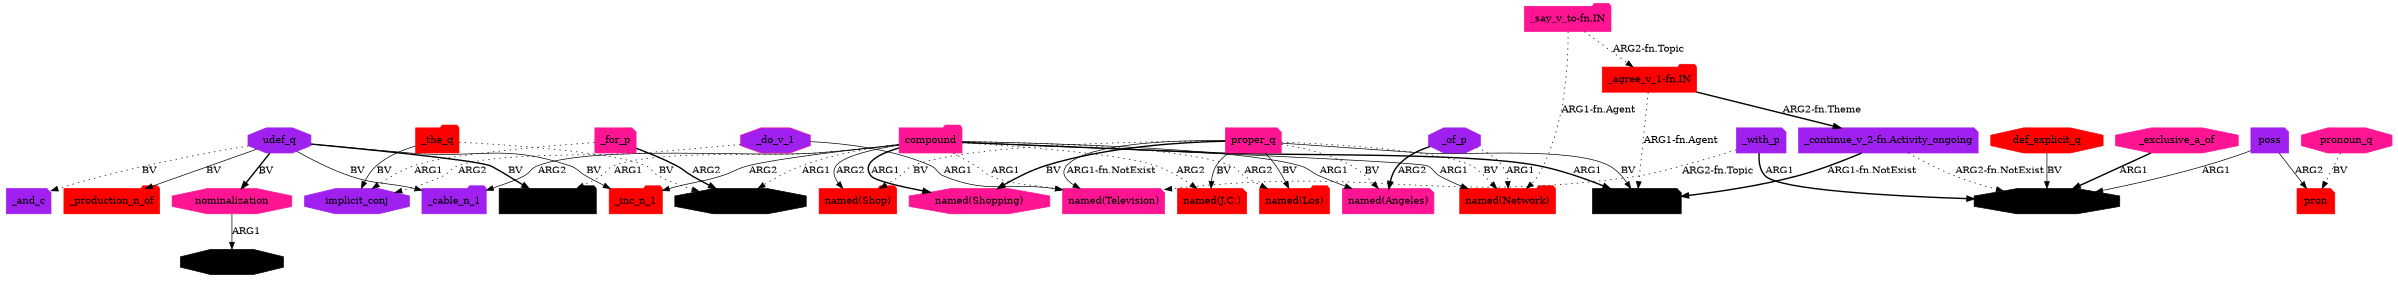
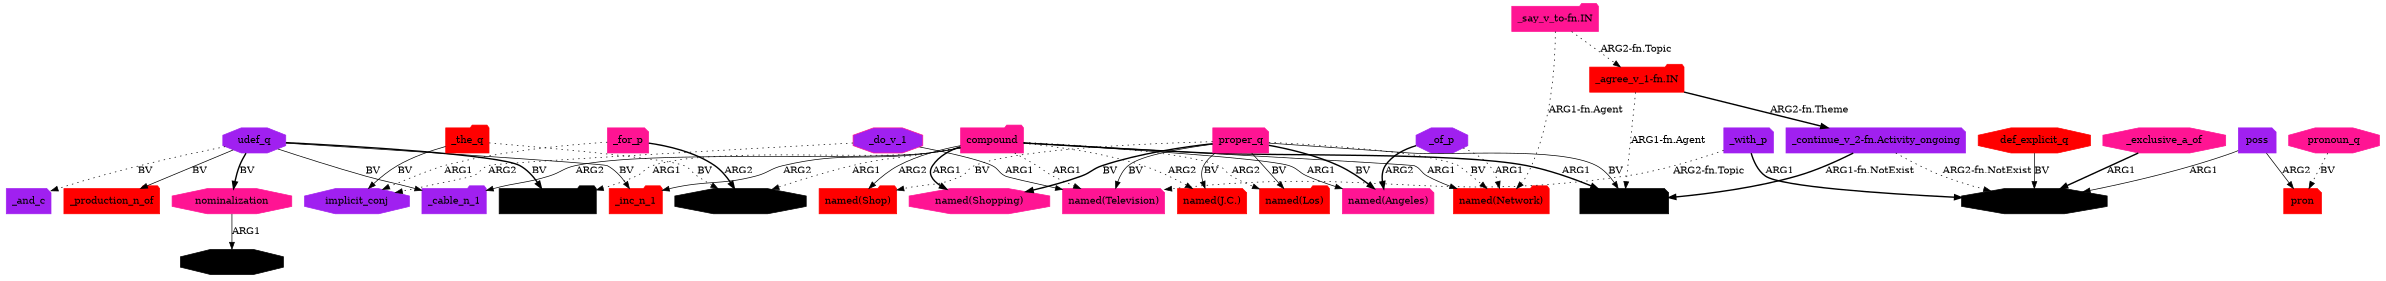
(1349, 165) -> (1339, 166)
(1111, 171) -> (1136, 171)
